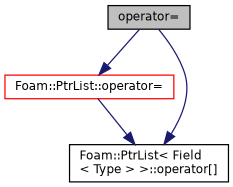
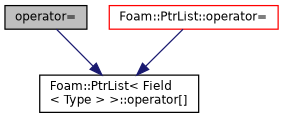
(123, 48) -> none
